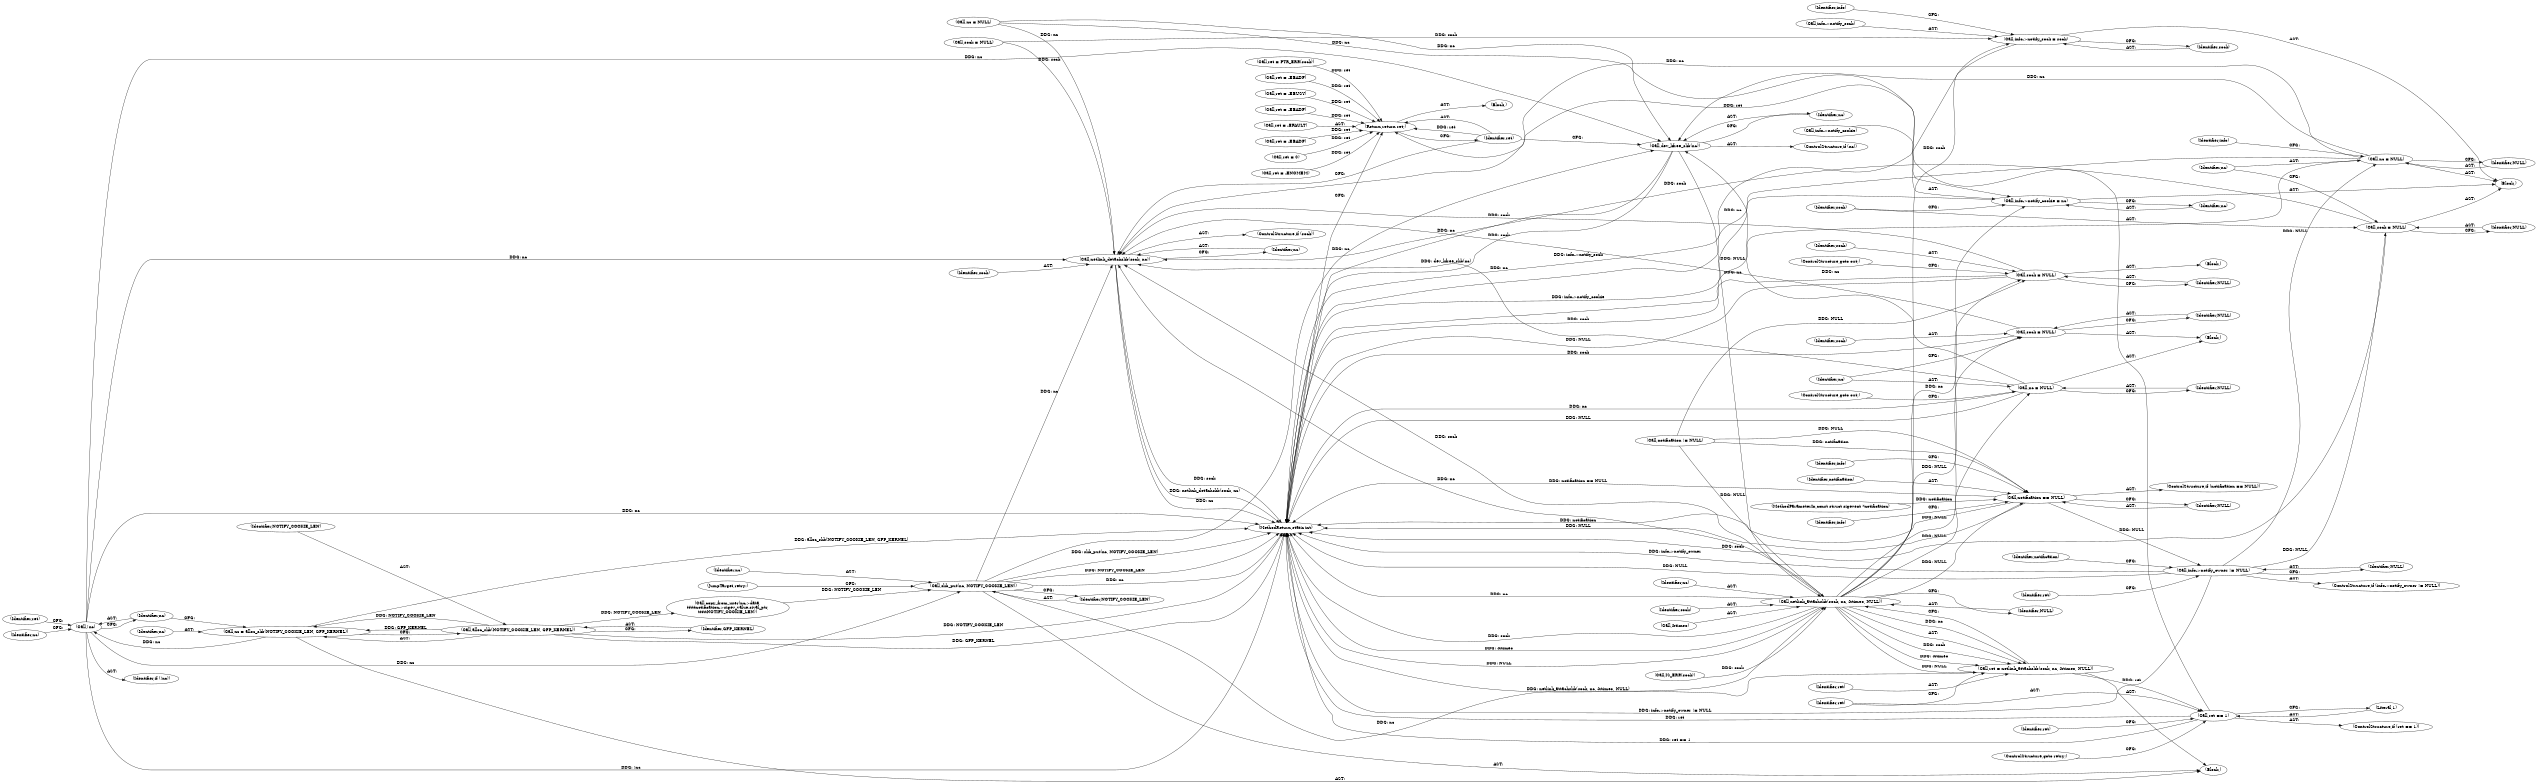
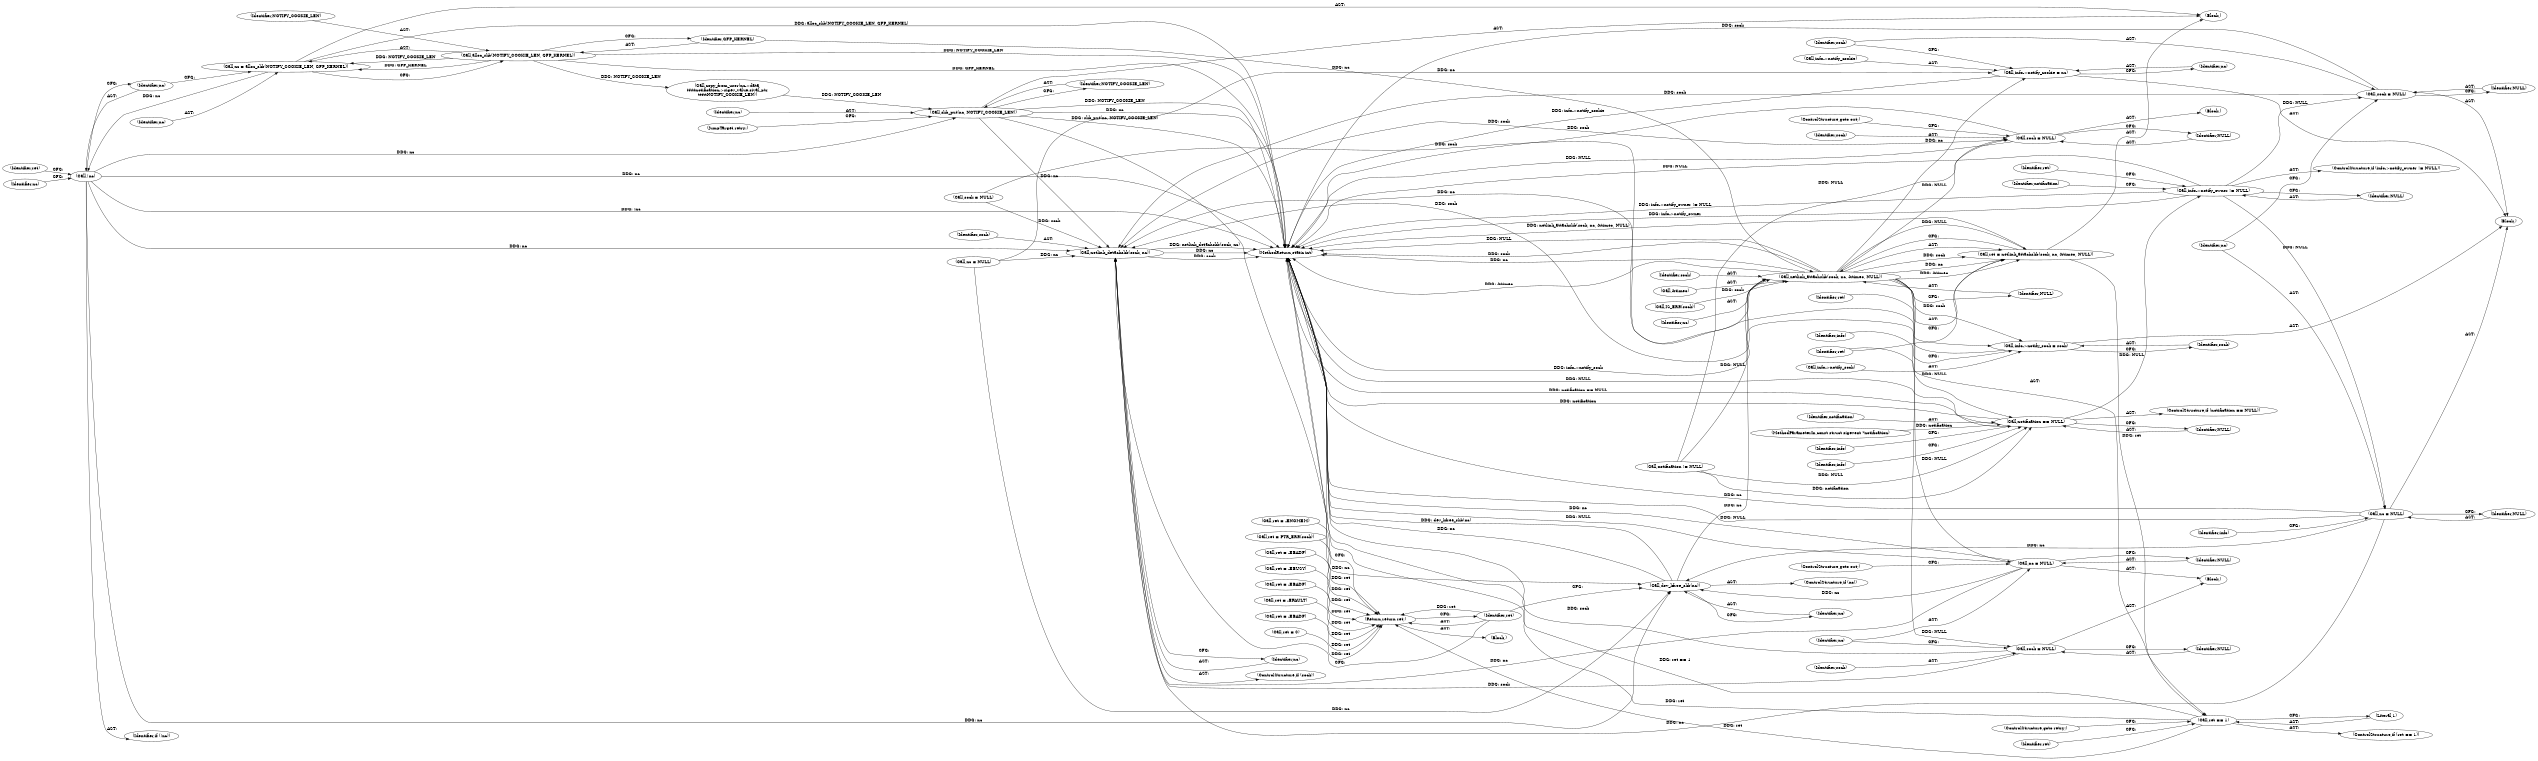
(1341, 124) -> (1341, 634)
(1406, 728) -> (1325, 69)
